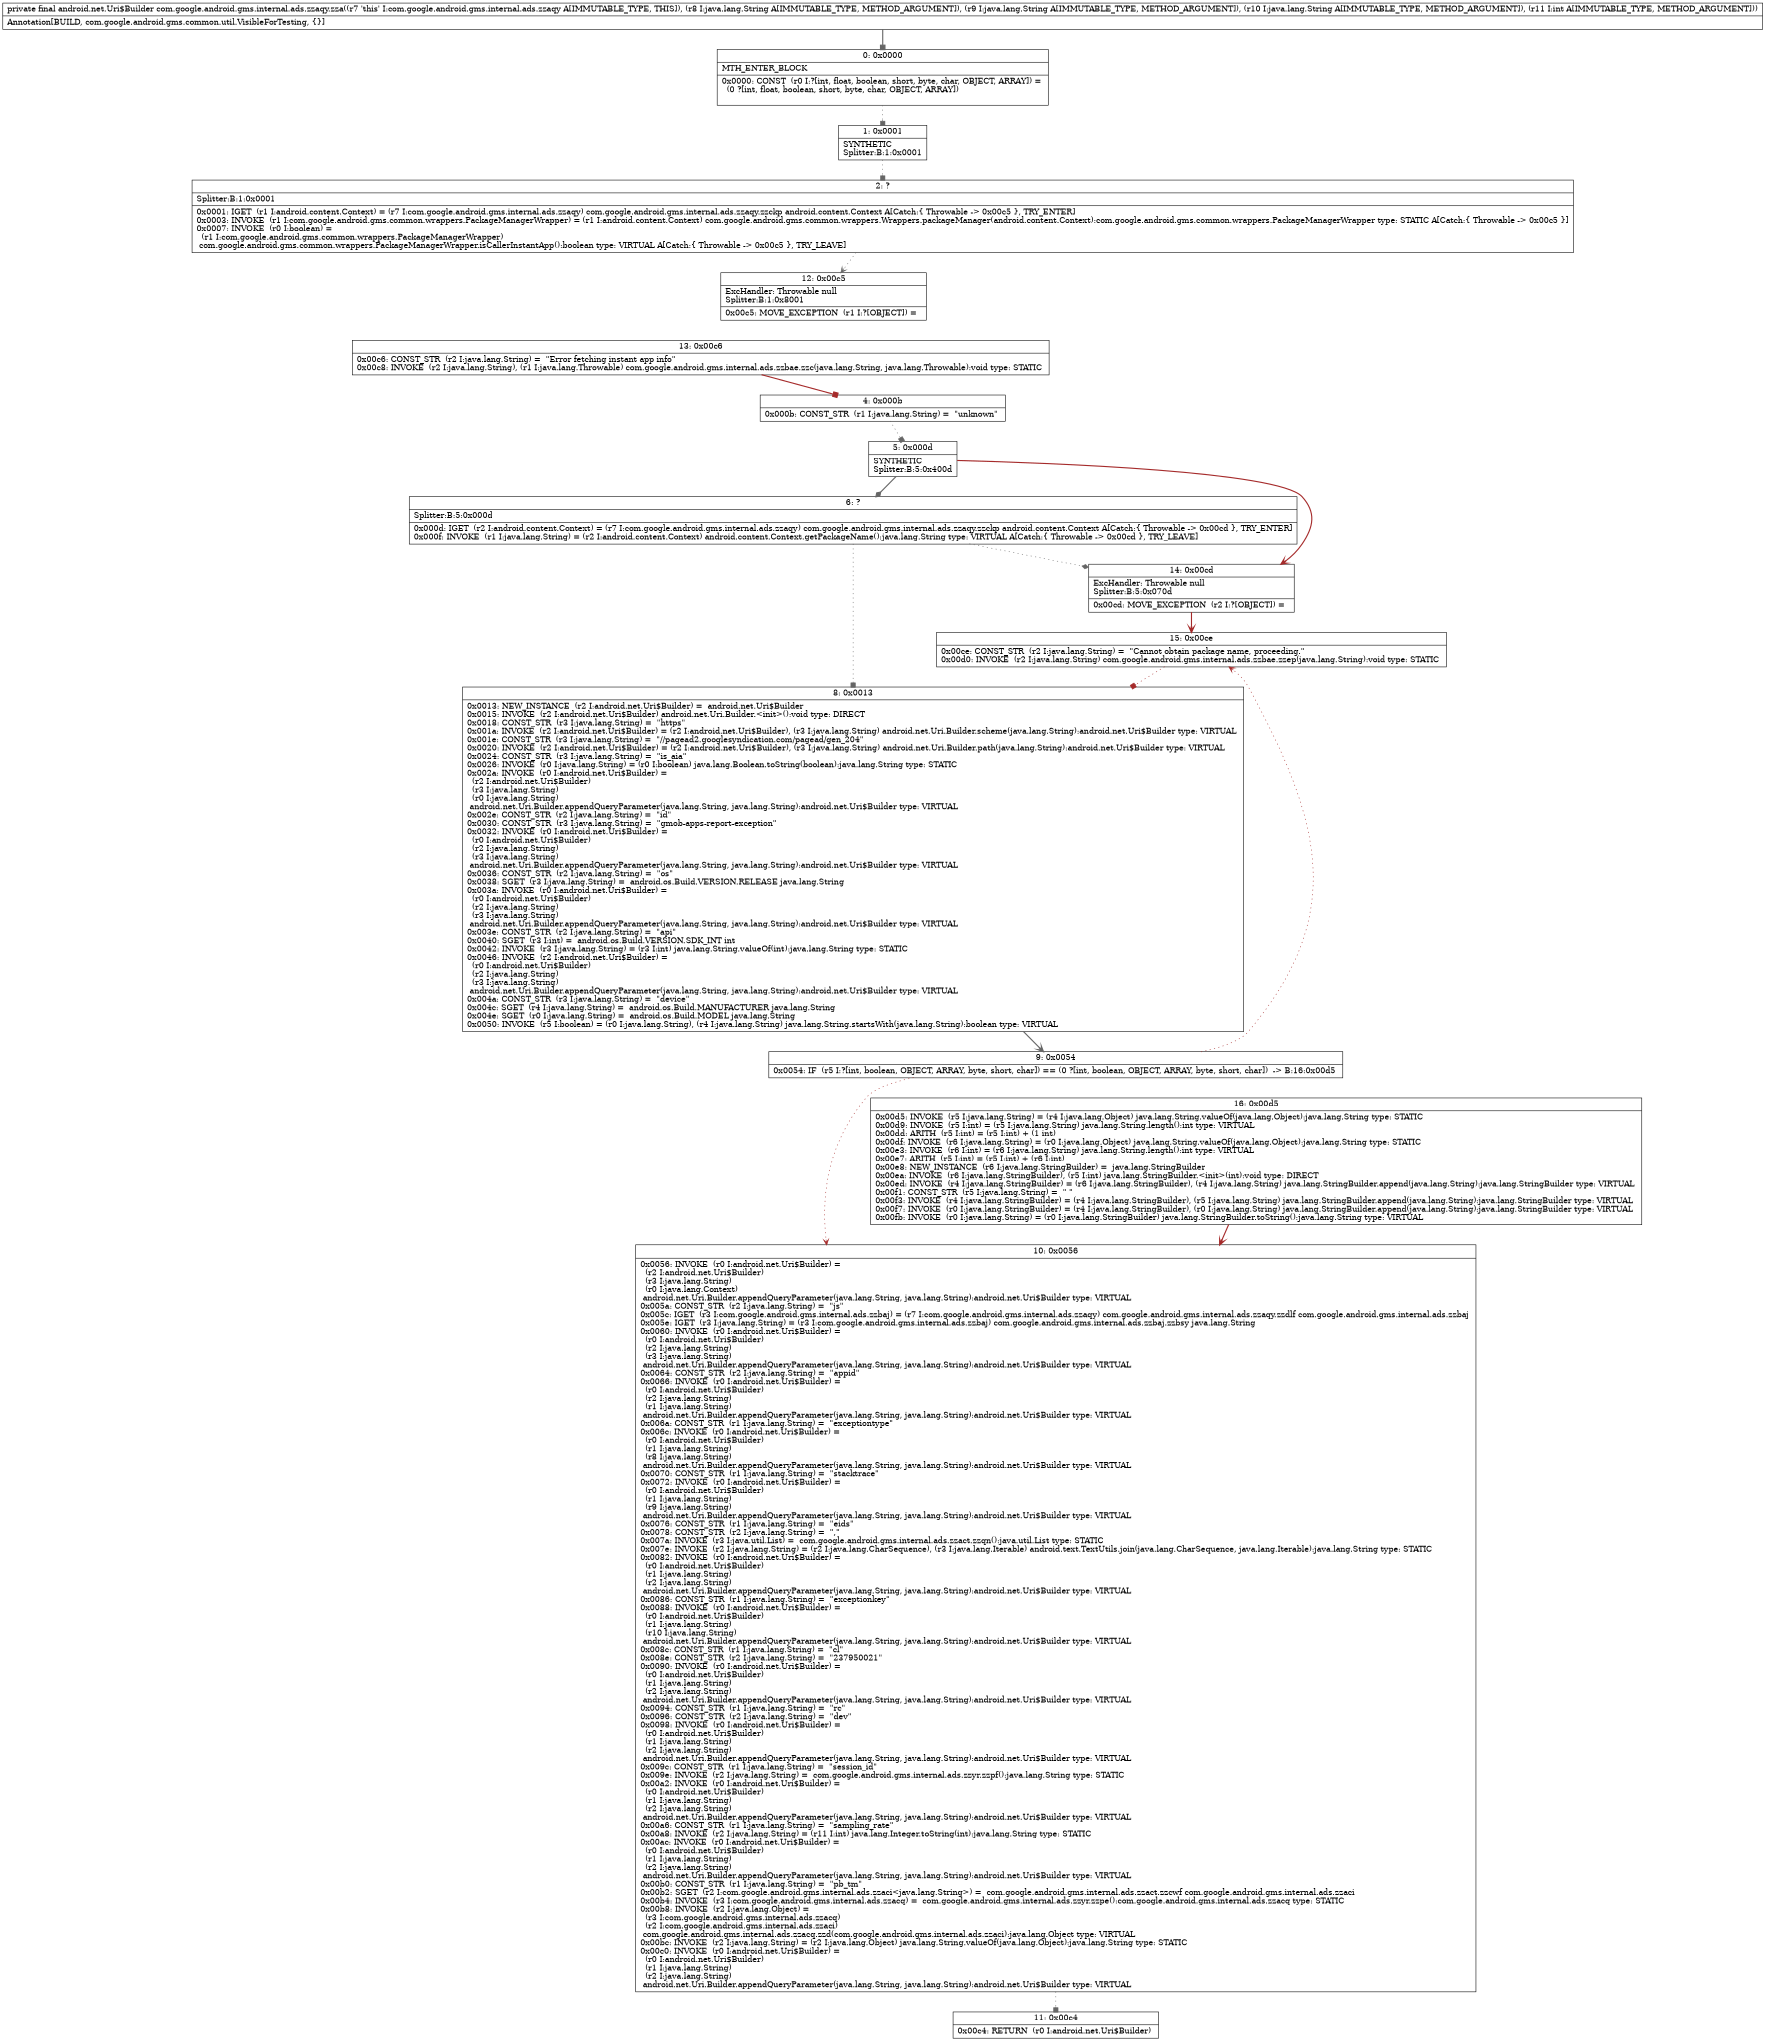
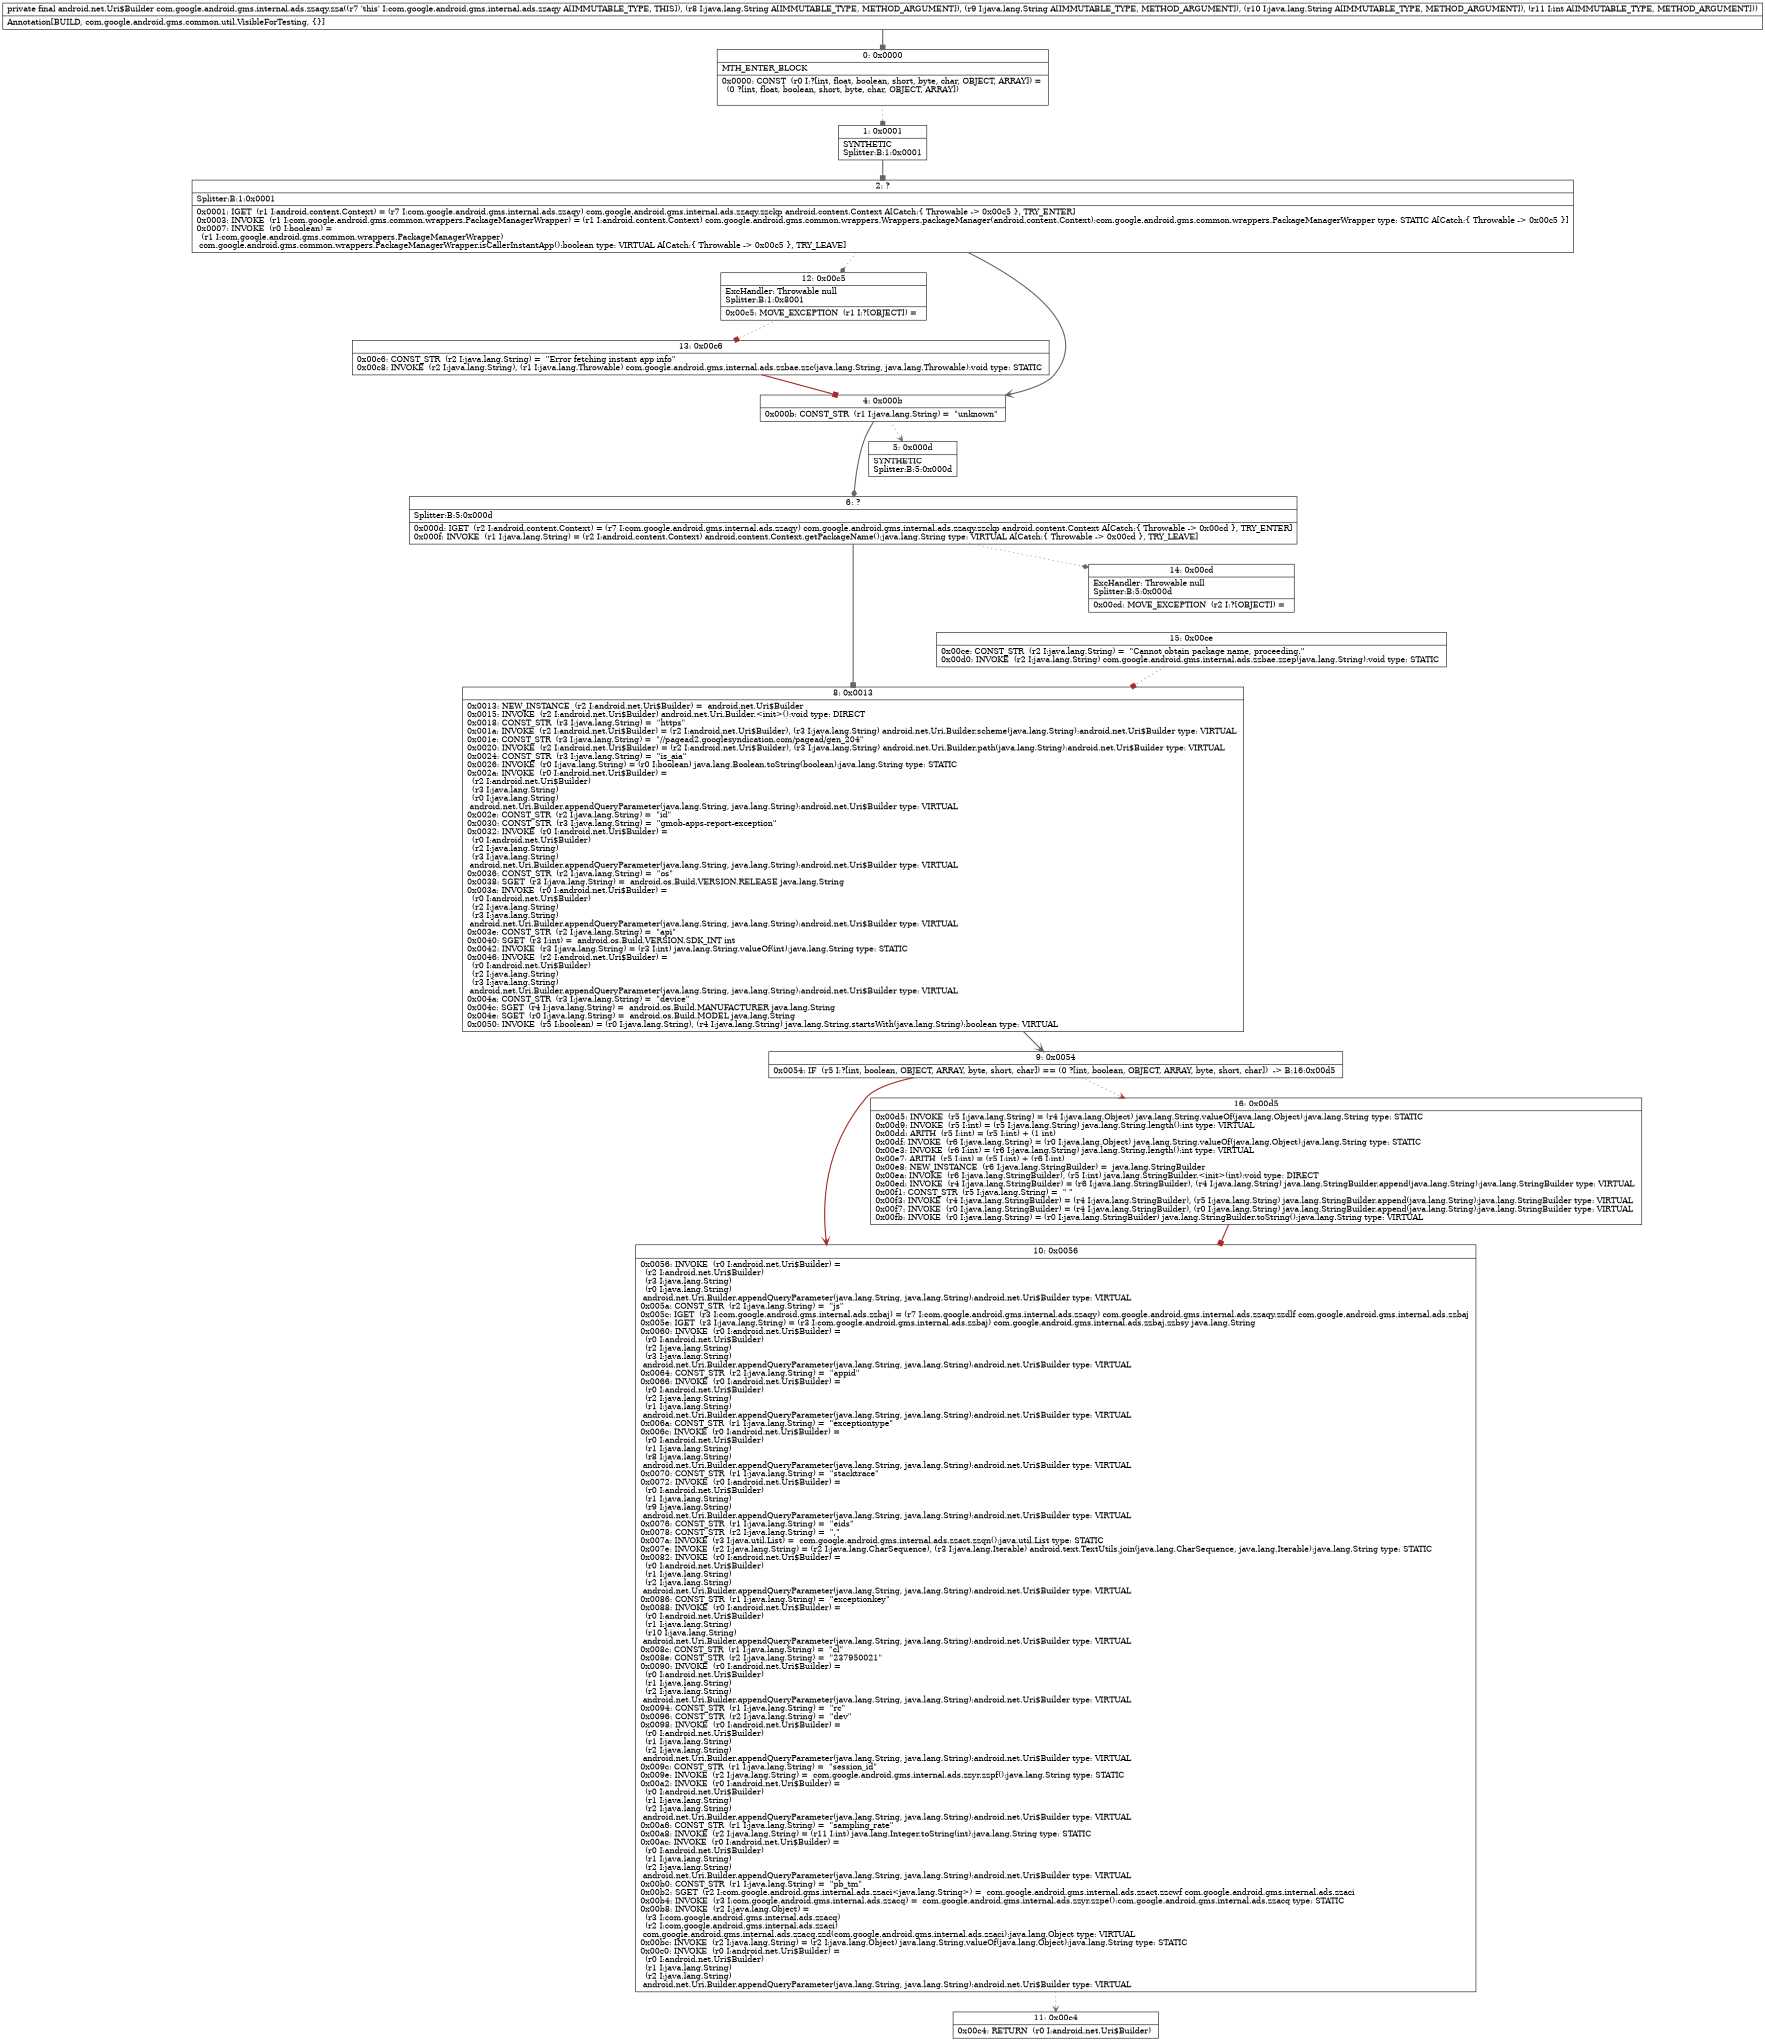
(883, 167) -> (883, 167)
(850, 260) -> (850, 260)
none -> (1055, 318)
none -> (758, 329)
(895, 429) -> (895, 429)
(913, 470) -> (913, 470)
(1169, 471) -> none
(888, 484) -> (860, 454)
(1133, 592) -> (1133, 592)
(853, 613) -> (853, 613)
(1191, 619) -> none
(1312, 876) -> (1101, 1087)
(840, 1140) -> (840, 1140)
(1225, 1232) -> (1225, 1232)
(689, 1290) -> (686, 1290)
(1056, 1999) -> (1056, 1999)
